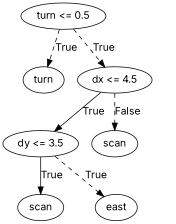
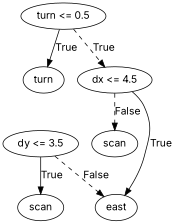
(55, 45) -> (55, 45)
(81, 109) -> (148, 140)
(96, 176) -> (96, 176)
